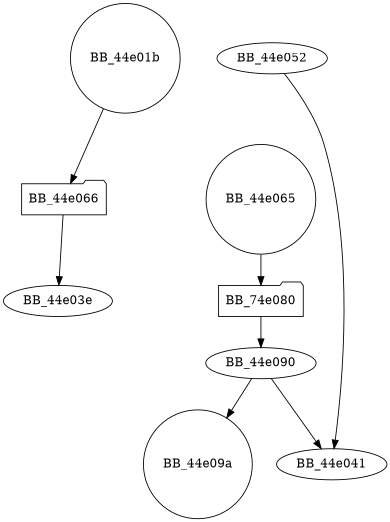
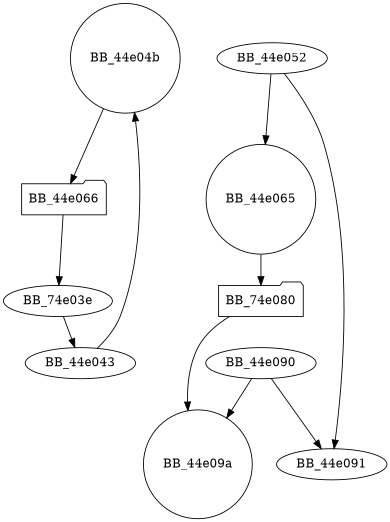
(125, 58) -> (125, 58)
none -> (268, 105)
(58, 301) -> (58, 301)
(261, 328) -> (196, 353)
none -> (80, 363)
(332, 464) -> (332, 464)
